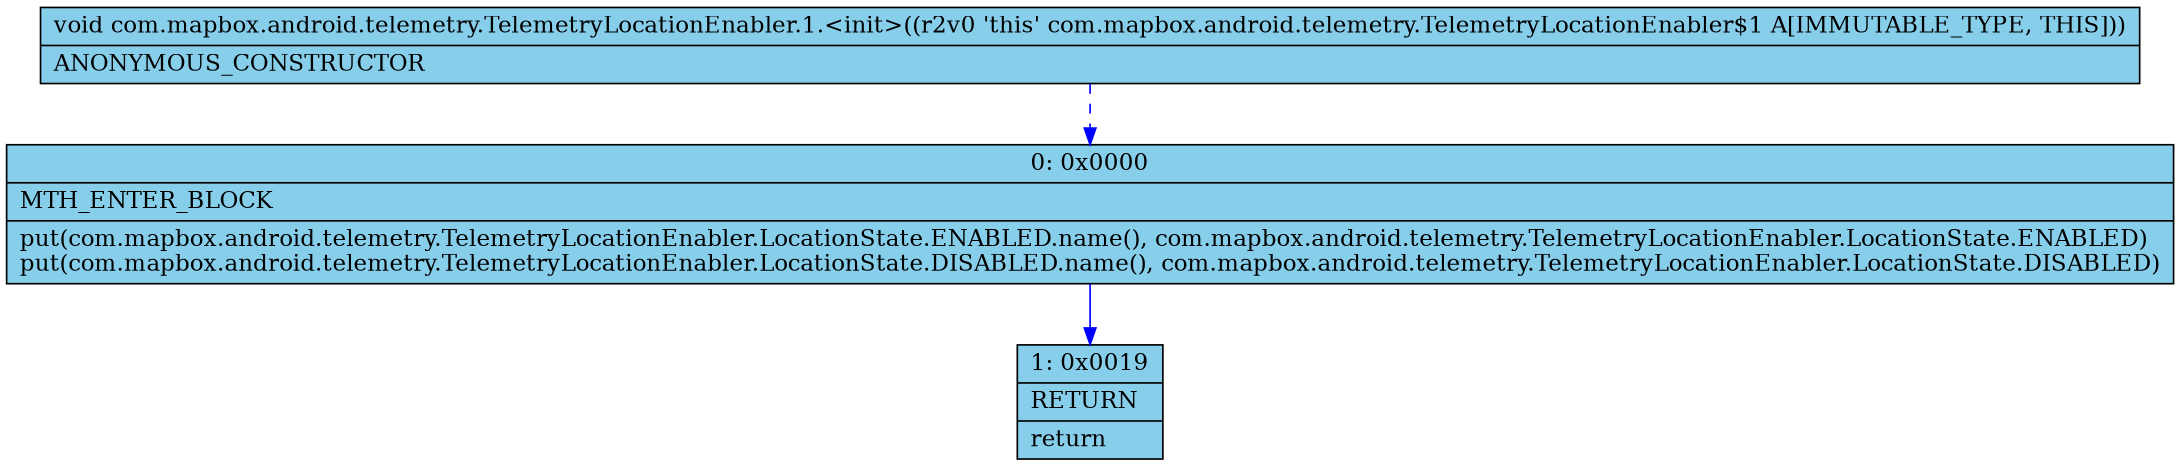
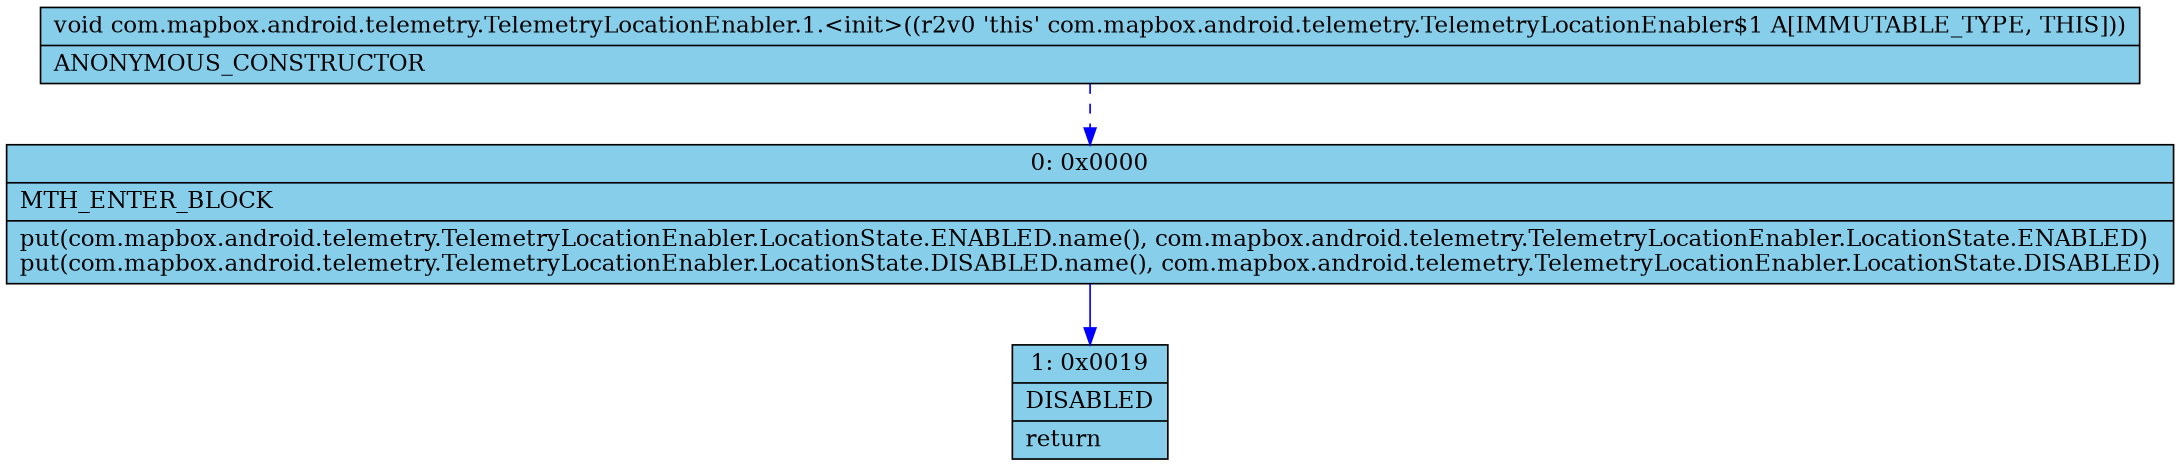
(1084, 401) -> (1090, 401)
